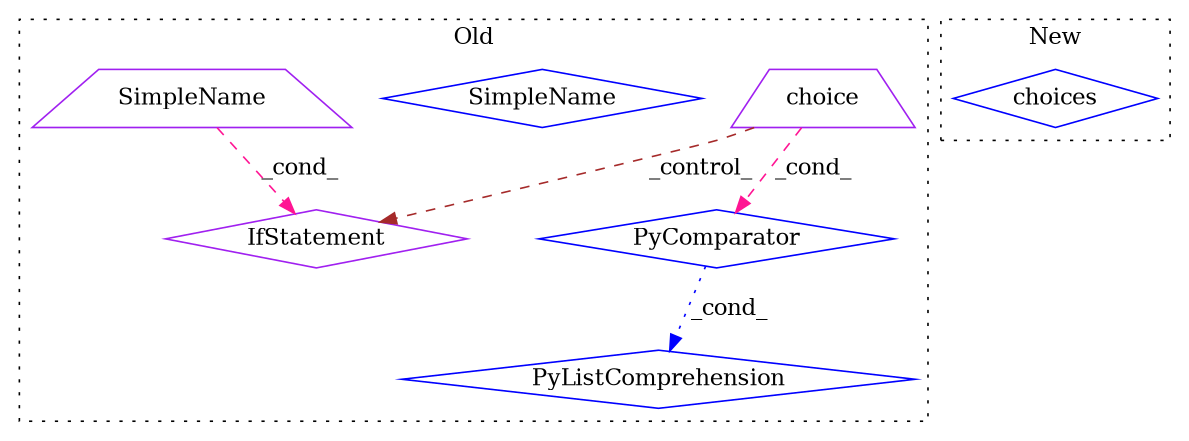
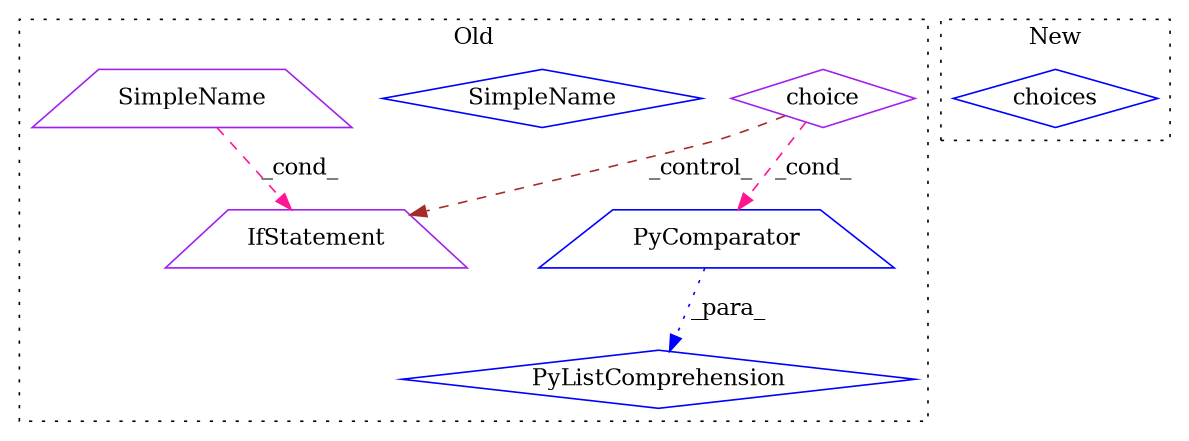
(823, 98) -> (823, 98)
(316, 239) -> (316, 239)
(717, 239) -> (717, 239)
(729, 309) -> (728, 309)
